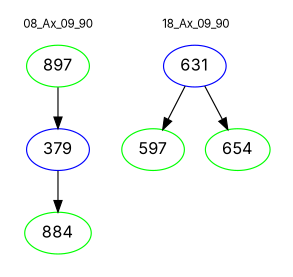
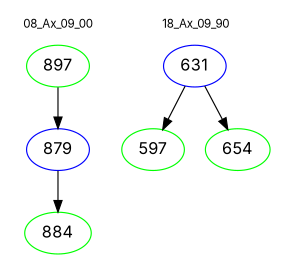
(59, 25) -> (59, 25)
(58, 150) -> (58, 150)
